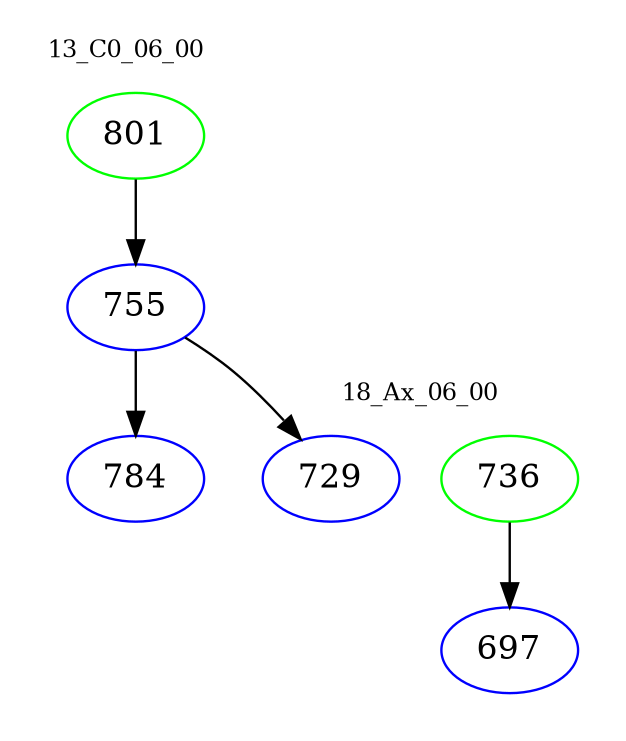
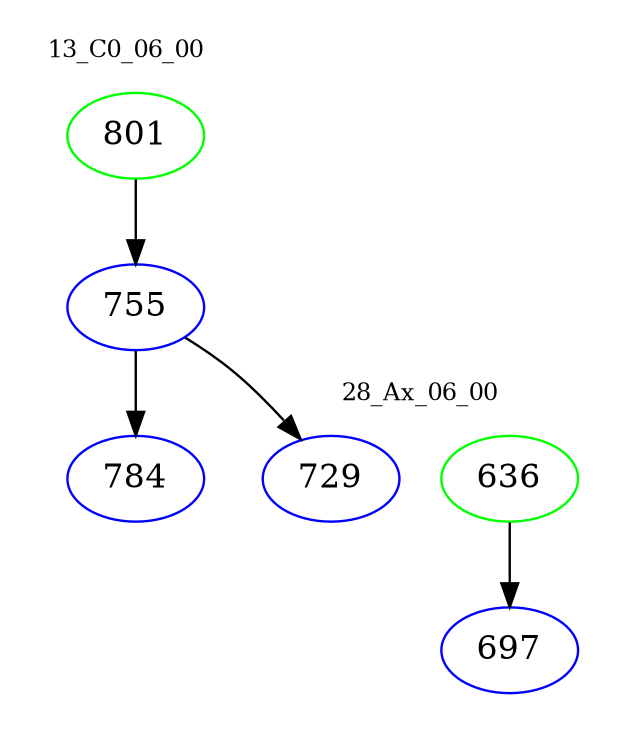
(420, 394) -> (420, 394)
(510, 479) -> (510, 479)
